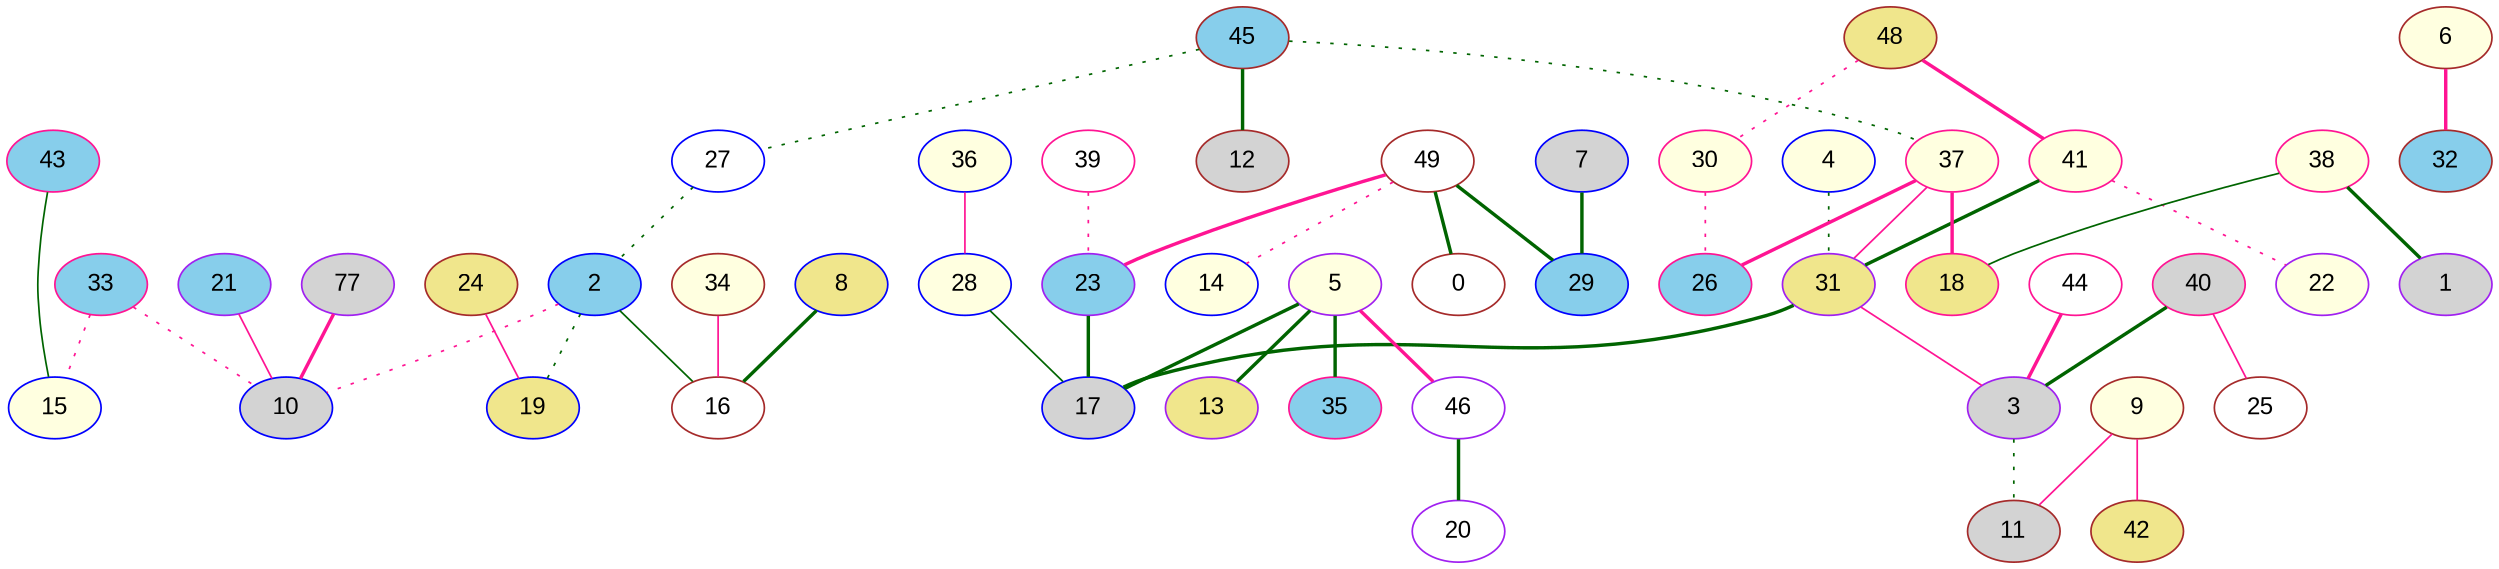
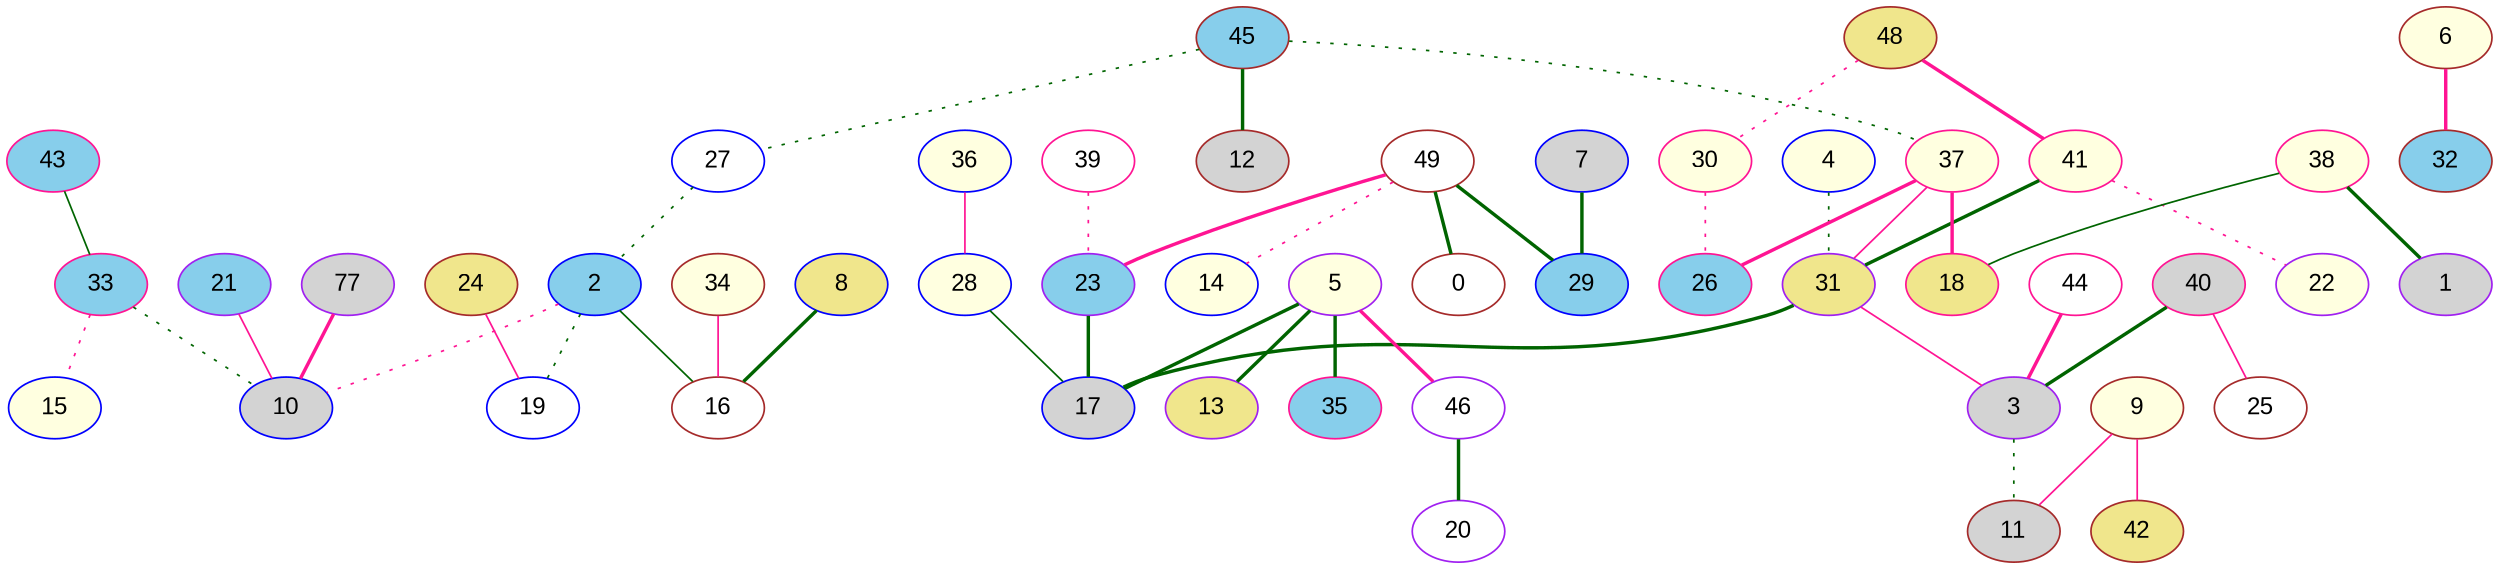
(38, 285) -> (77, 223)
(194, 346) -> (194, 346)
(533, 408) -> (533, 408)
